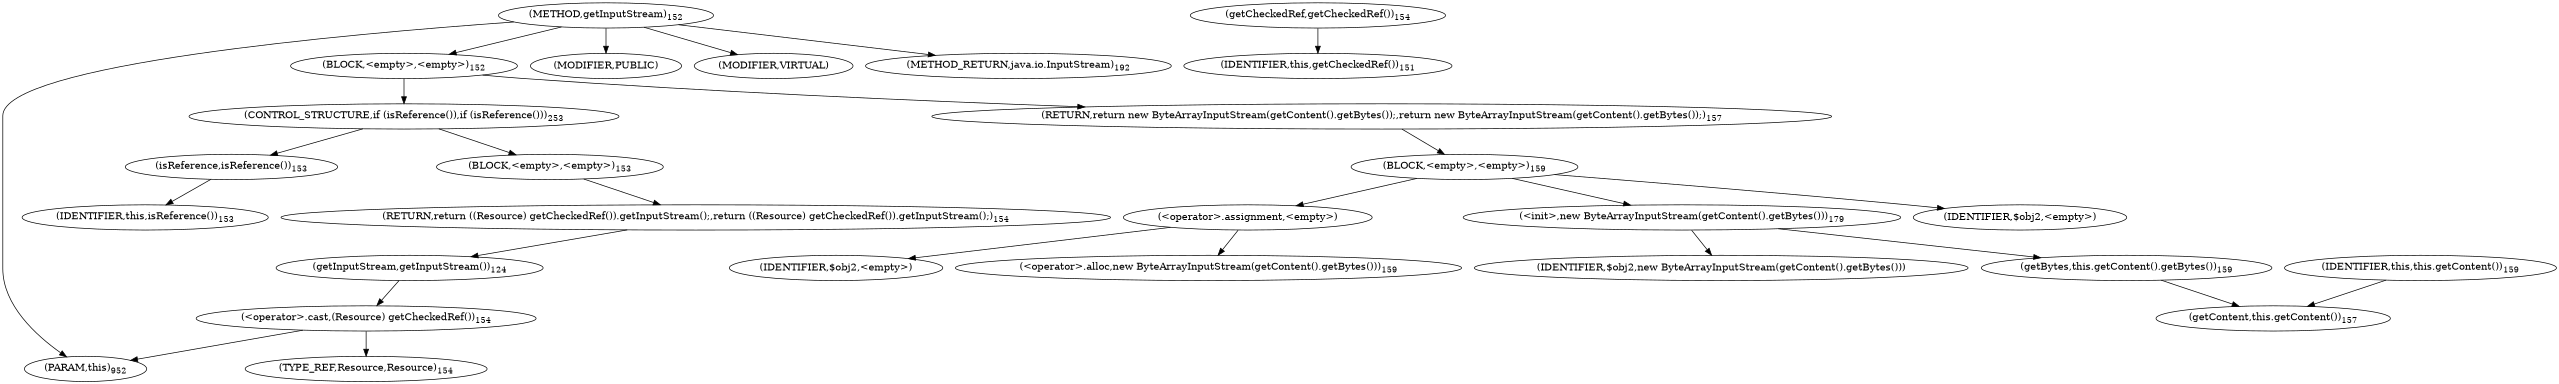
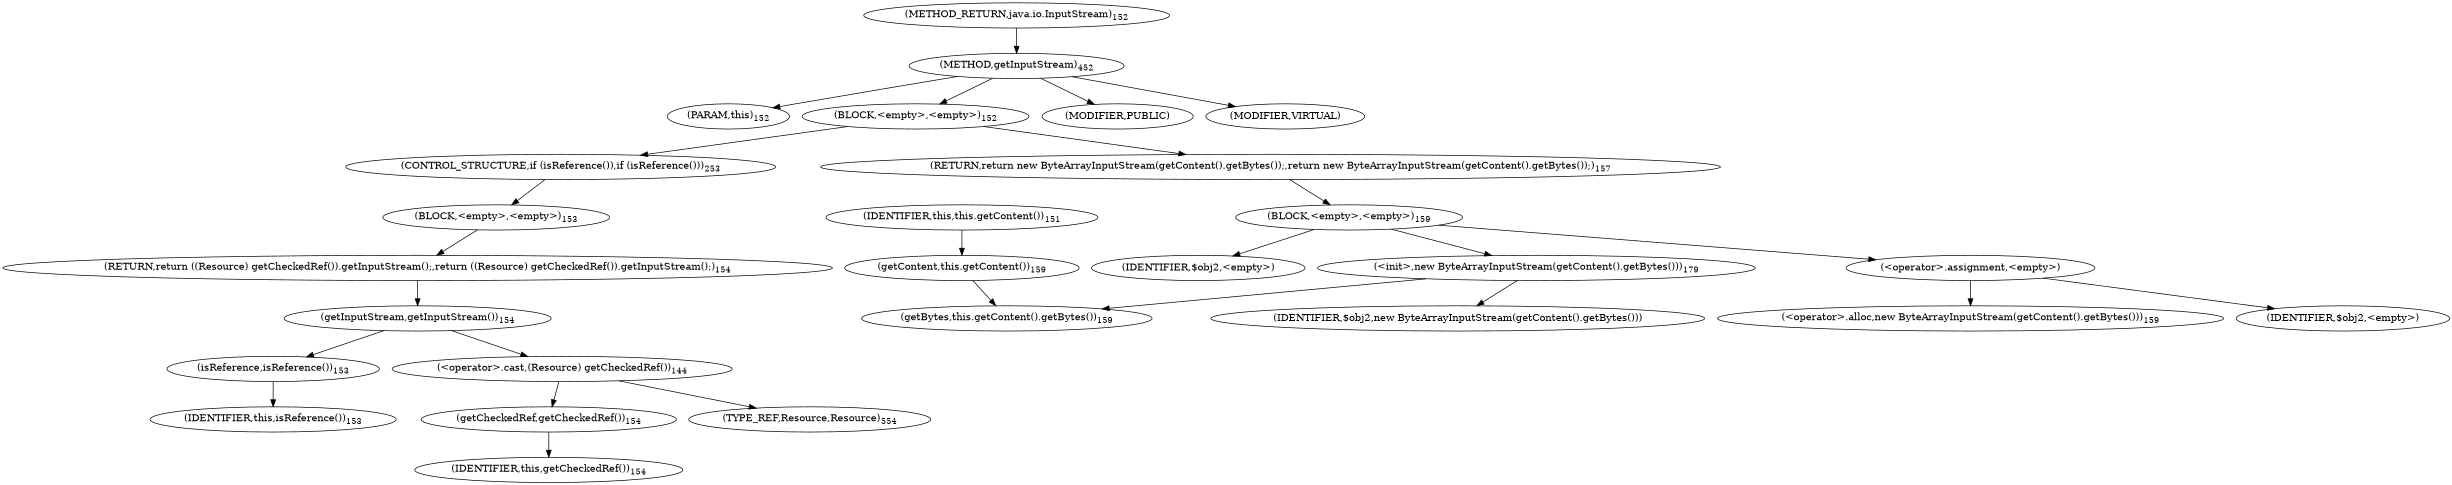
(675, 14) -> (1086, 65)
(803, 40) -> (1017, 37)
(1122, 65) -> (1120, 14)
(1407, 65) -> (638, 469)
(320, 141) -> (349, 343)
(499, 267) -> (507, 317)
(2511, 267) -> (1053, 216)
(2197, 292) -> (982, 290)
(483, 317) -> (679, 368)
(2350, 317) -> (1038, 267)
(220, 345) -> (556, 391)
(119, 368) -> (762, 115)
(445, 368) -> (889, 418)
